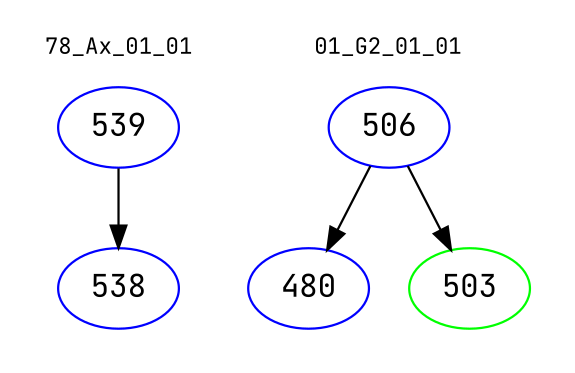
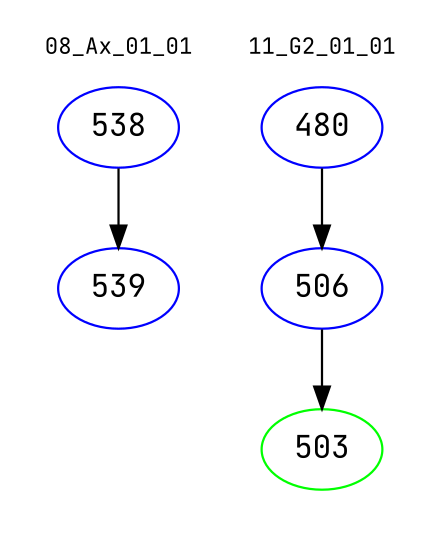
(120, 48) -> (120, 48)
(389, 48) -> (323, 48)
(119, 197) -> (119, 197)
(354, 198) -> (322, 197)
